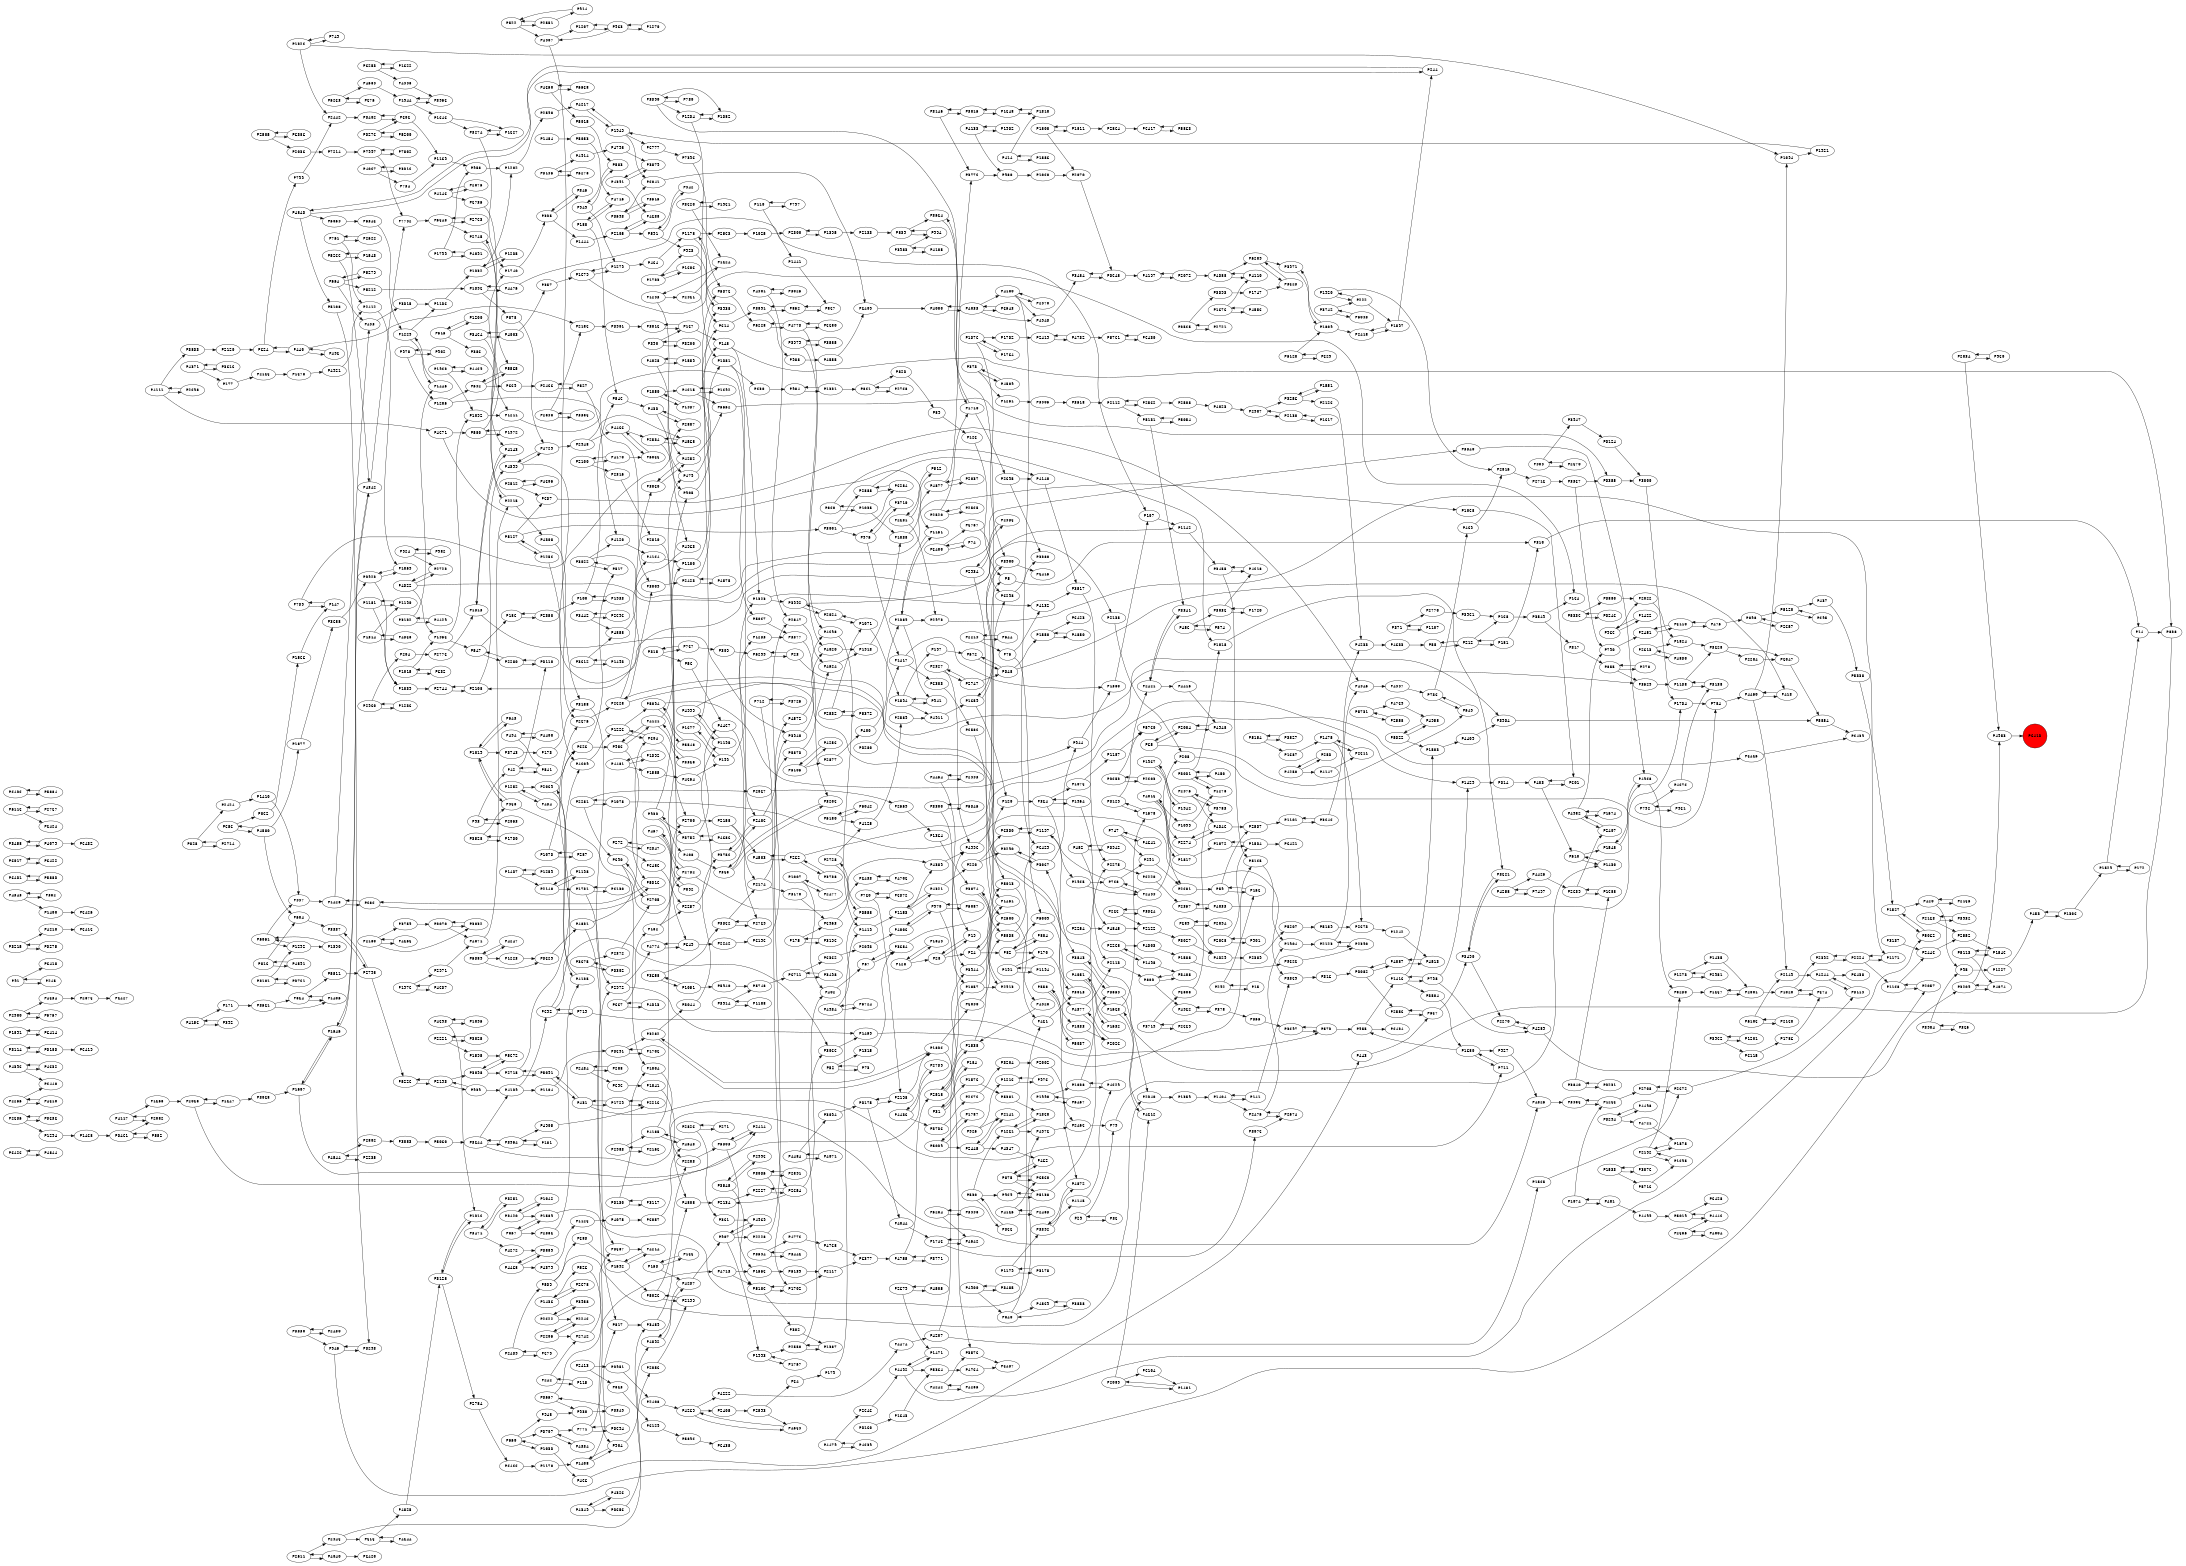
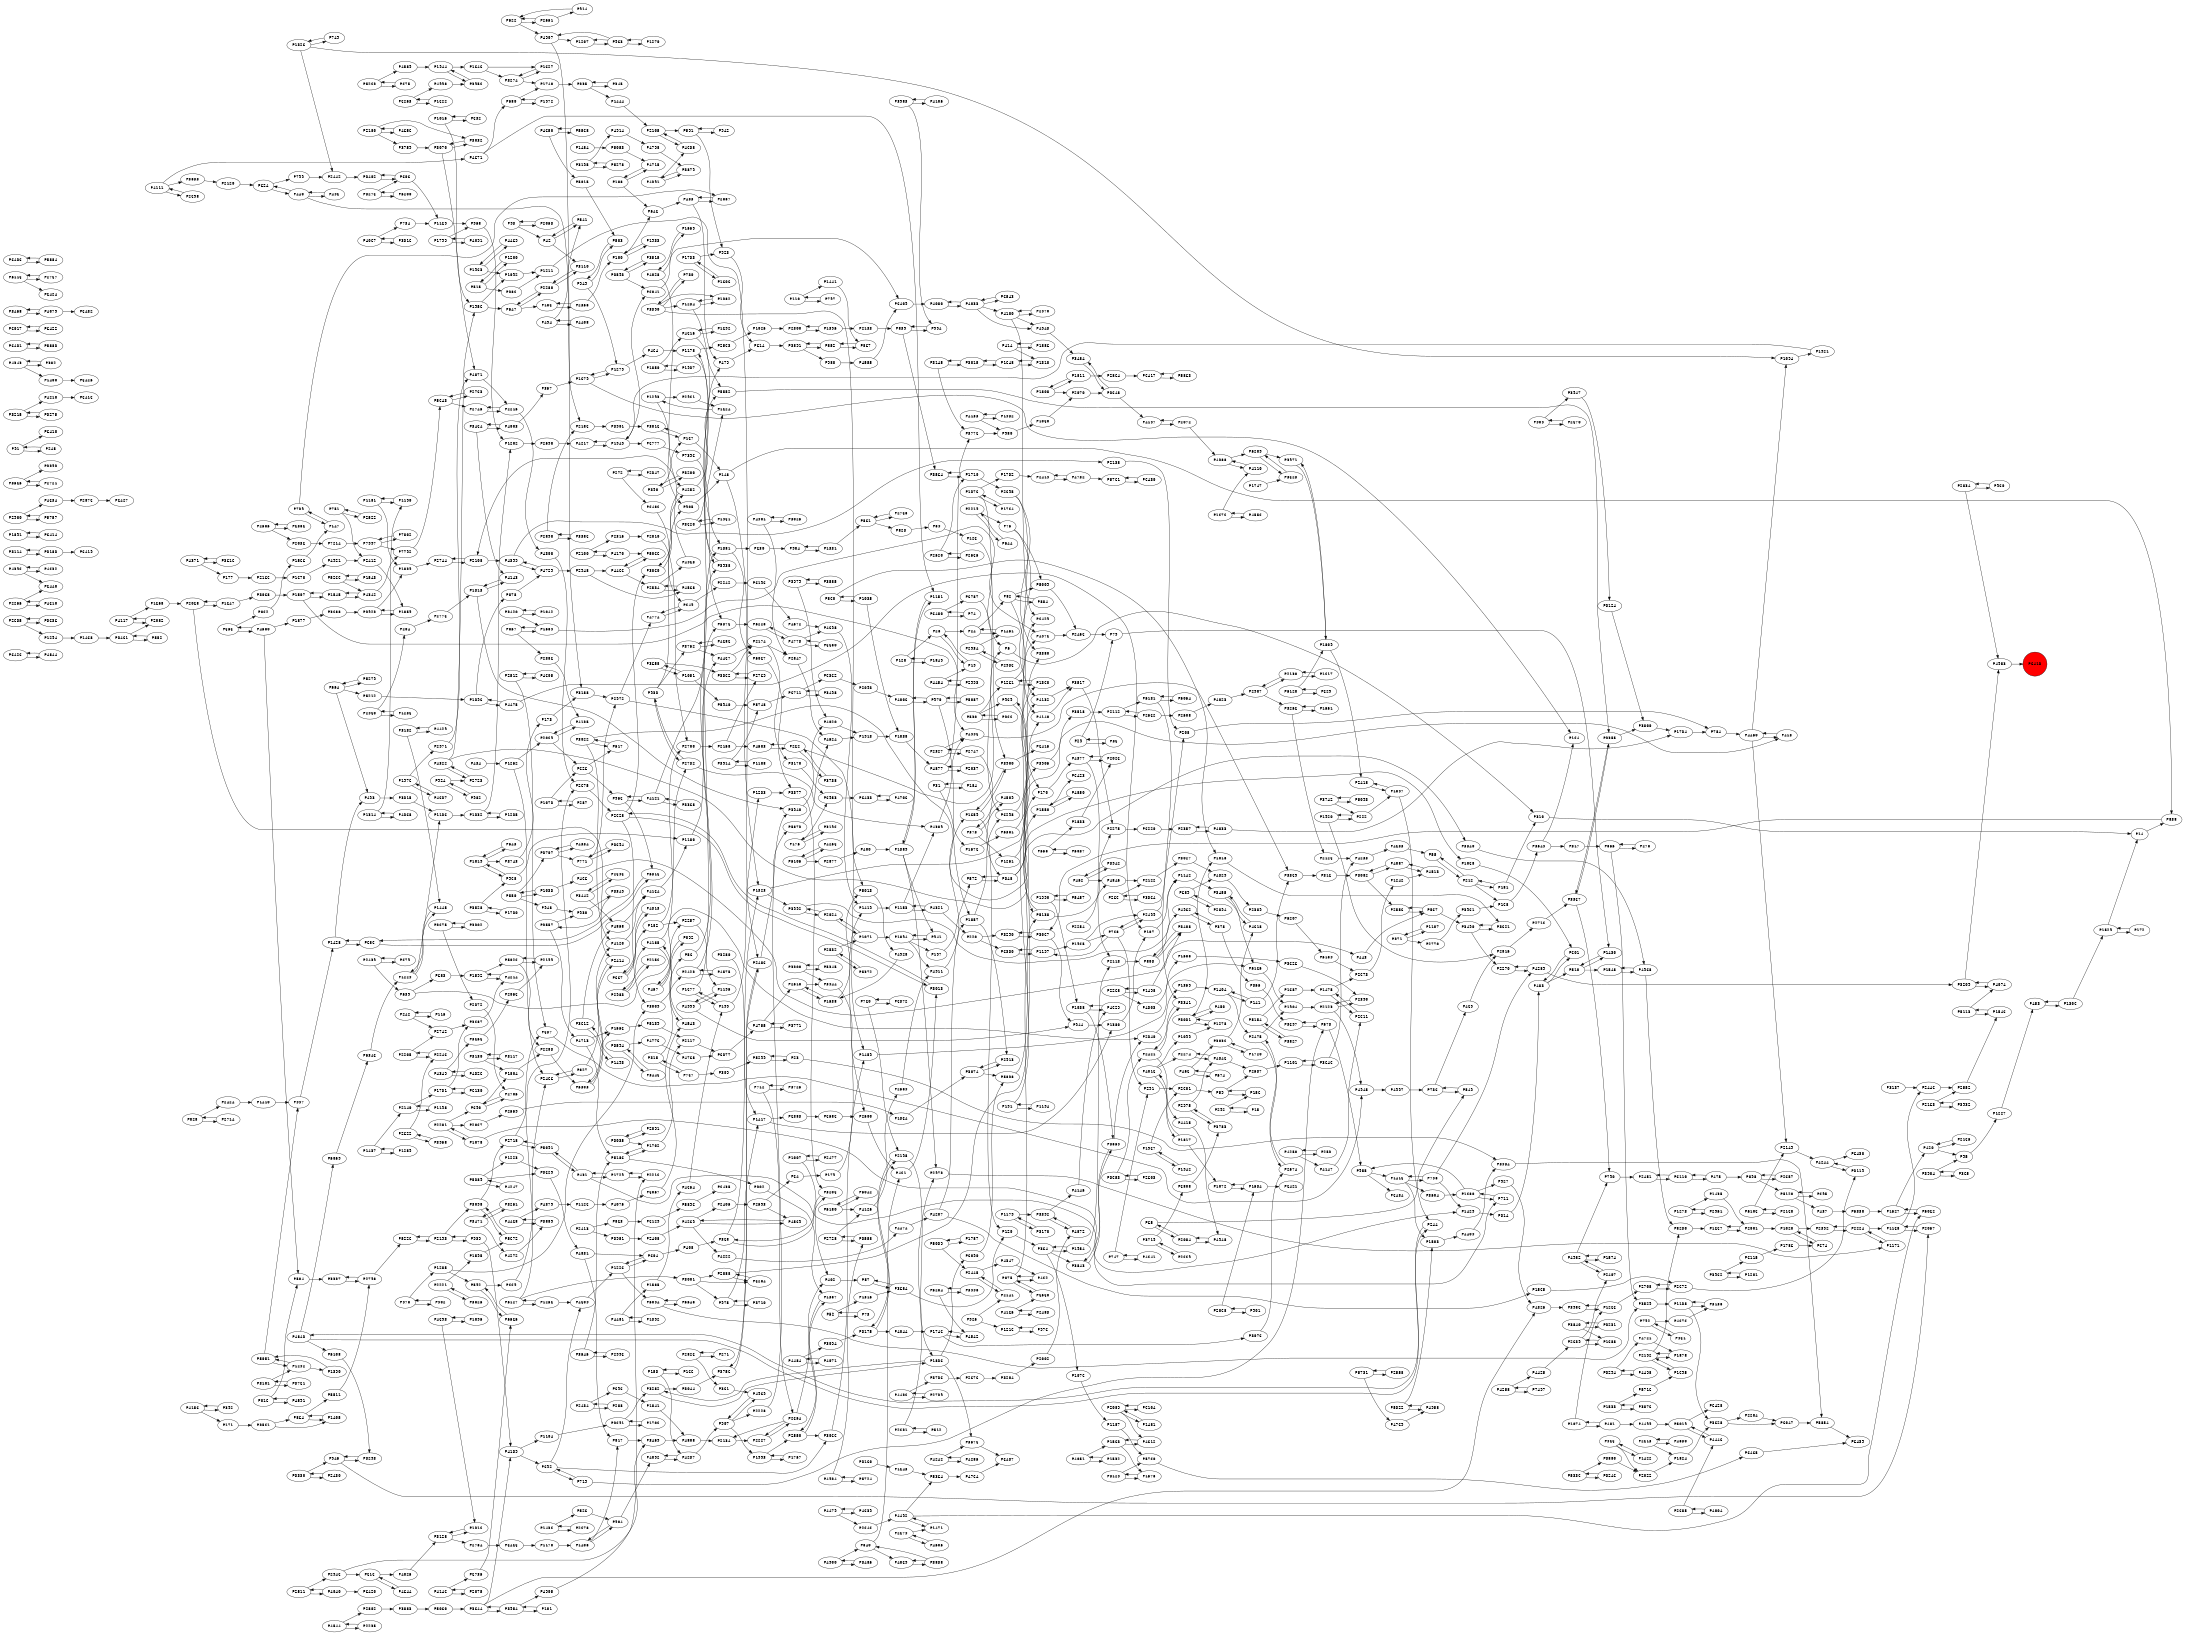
(1236, 293) -> none
(526, 796) -> (527, 920)
none -> (1594, 818)
(1166, 1379) -> (1133, 1406)
